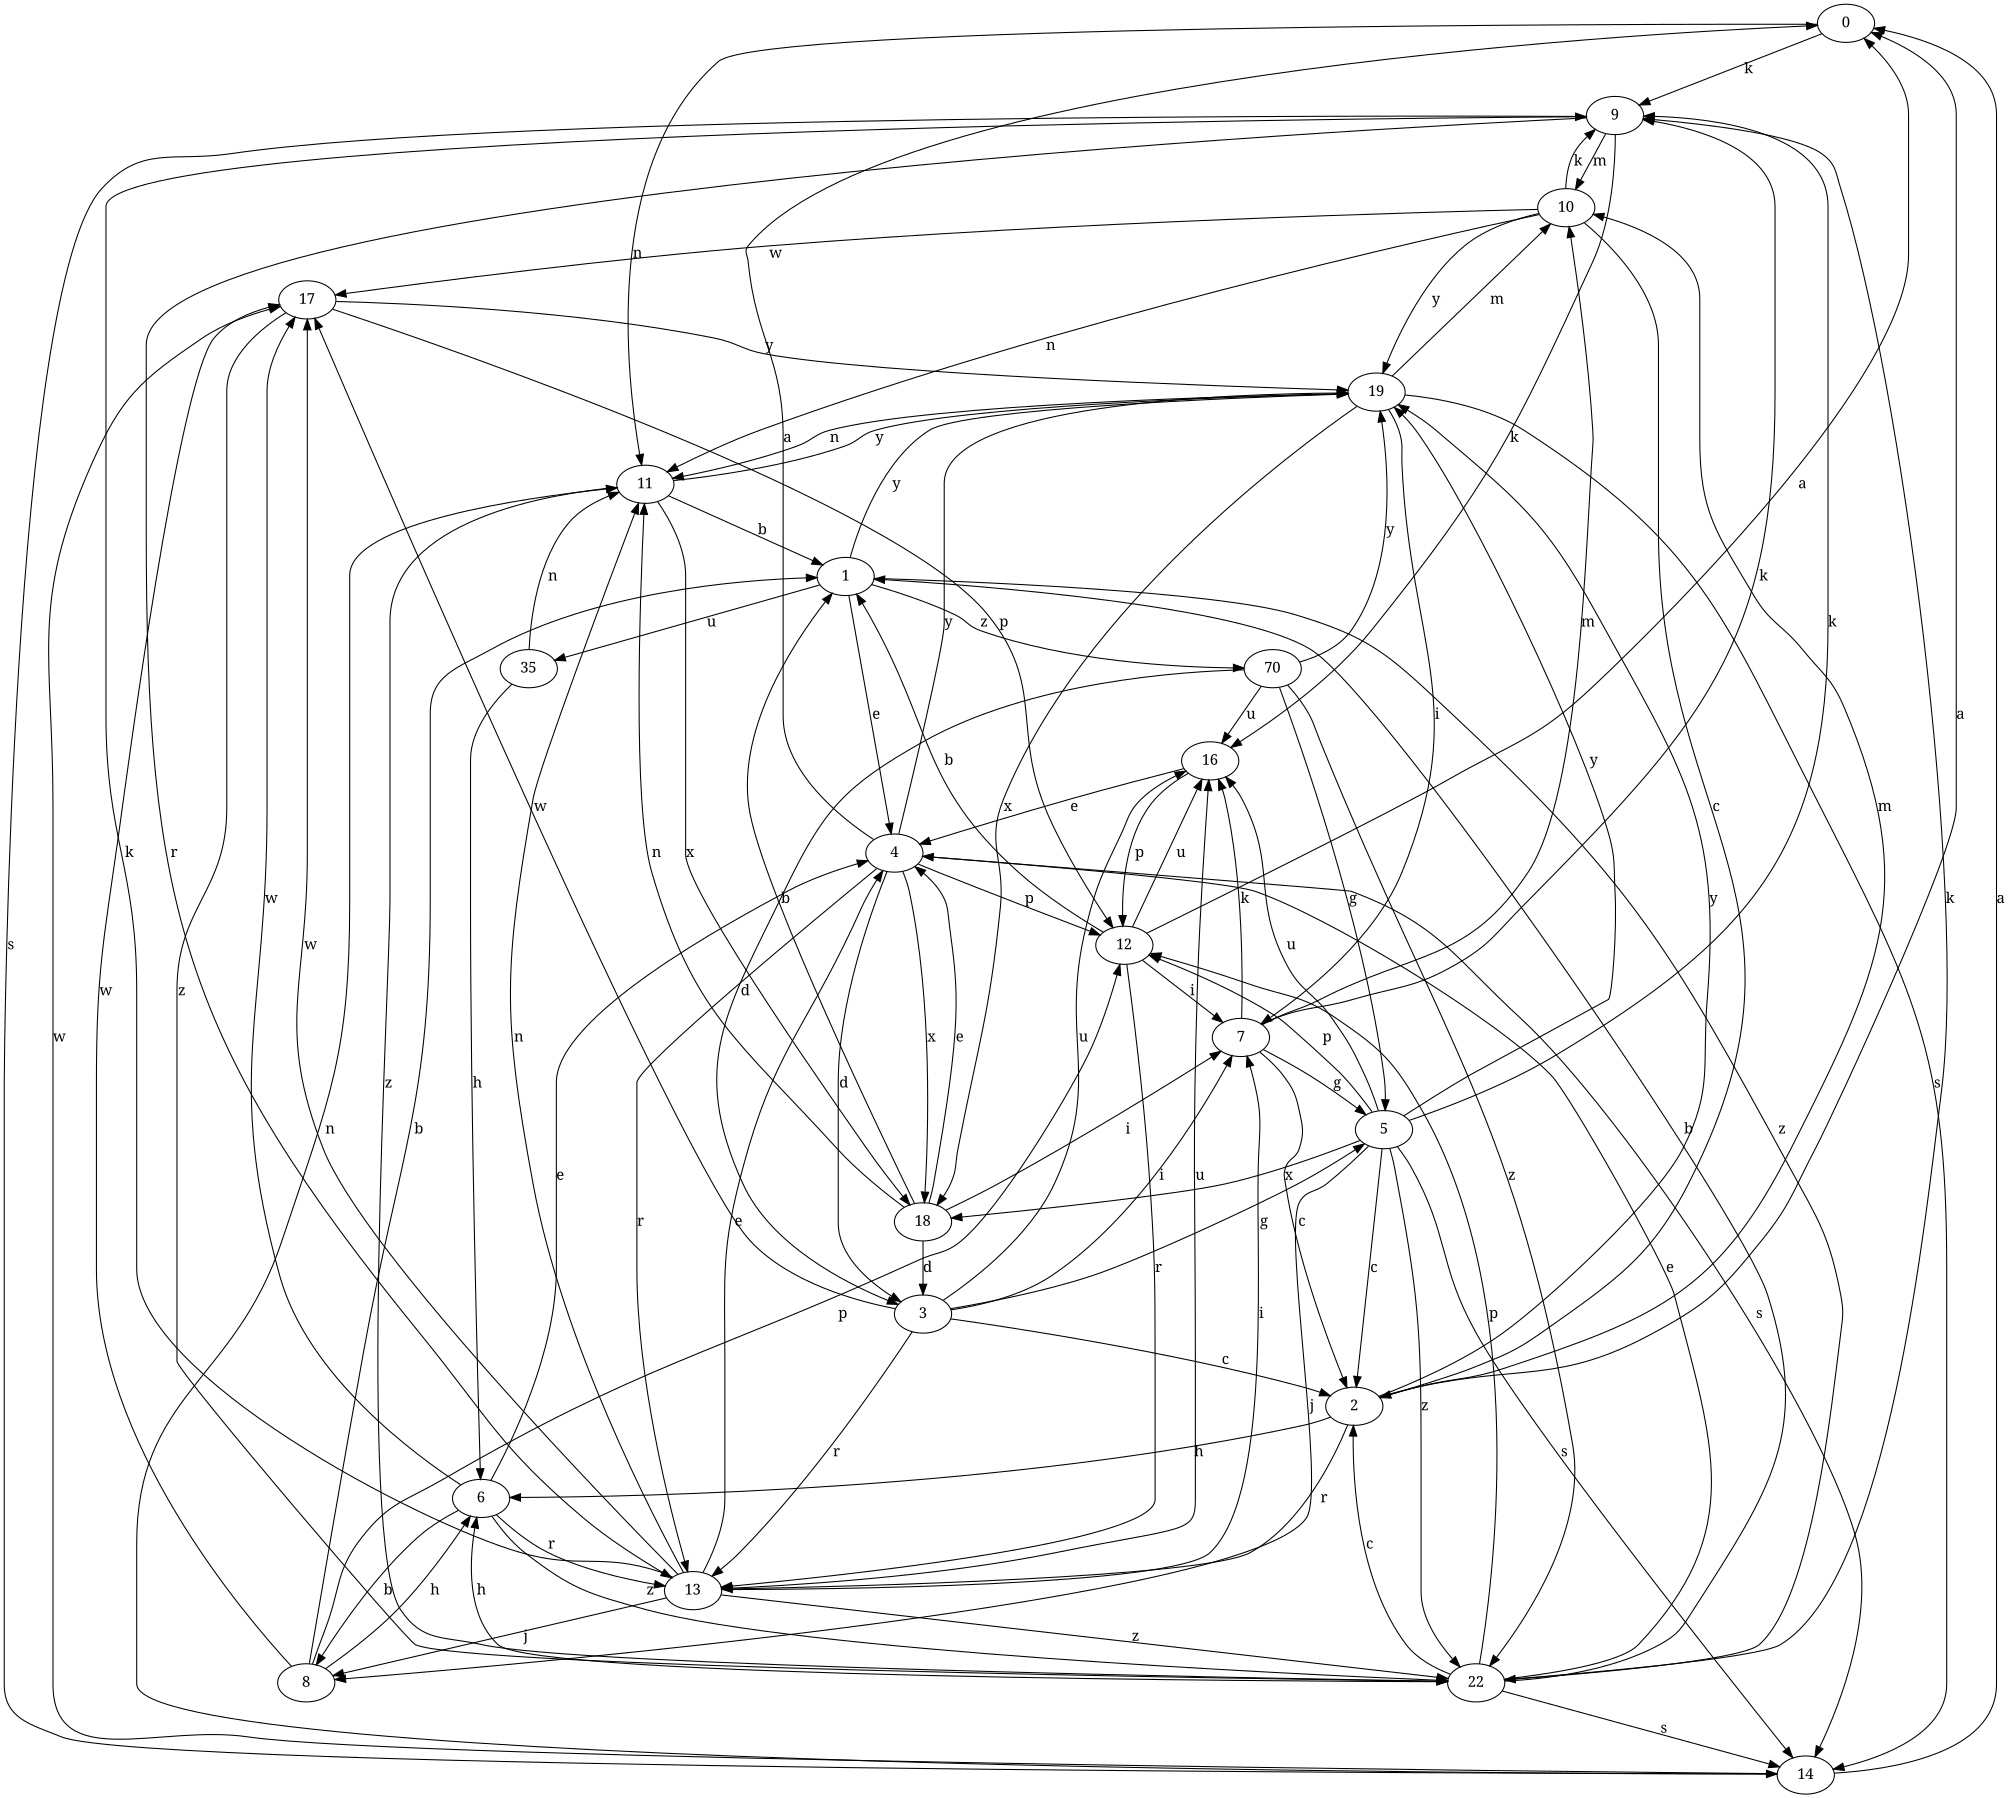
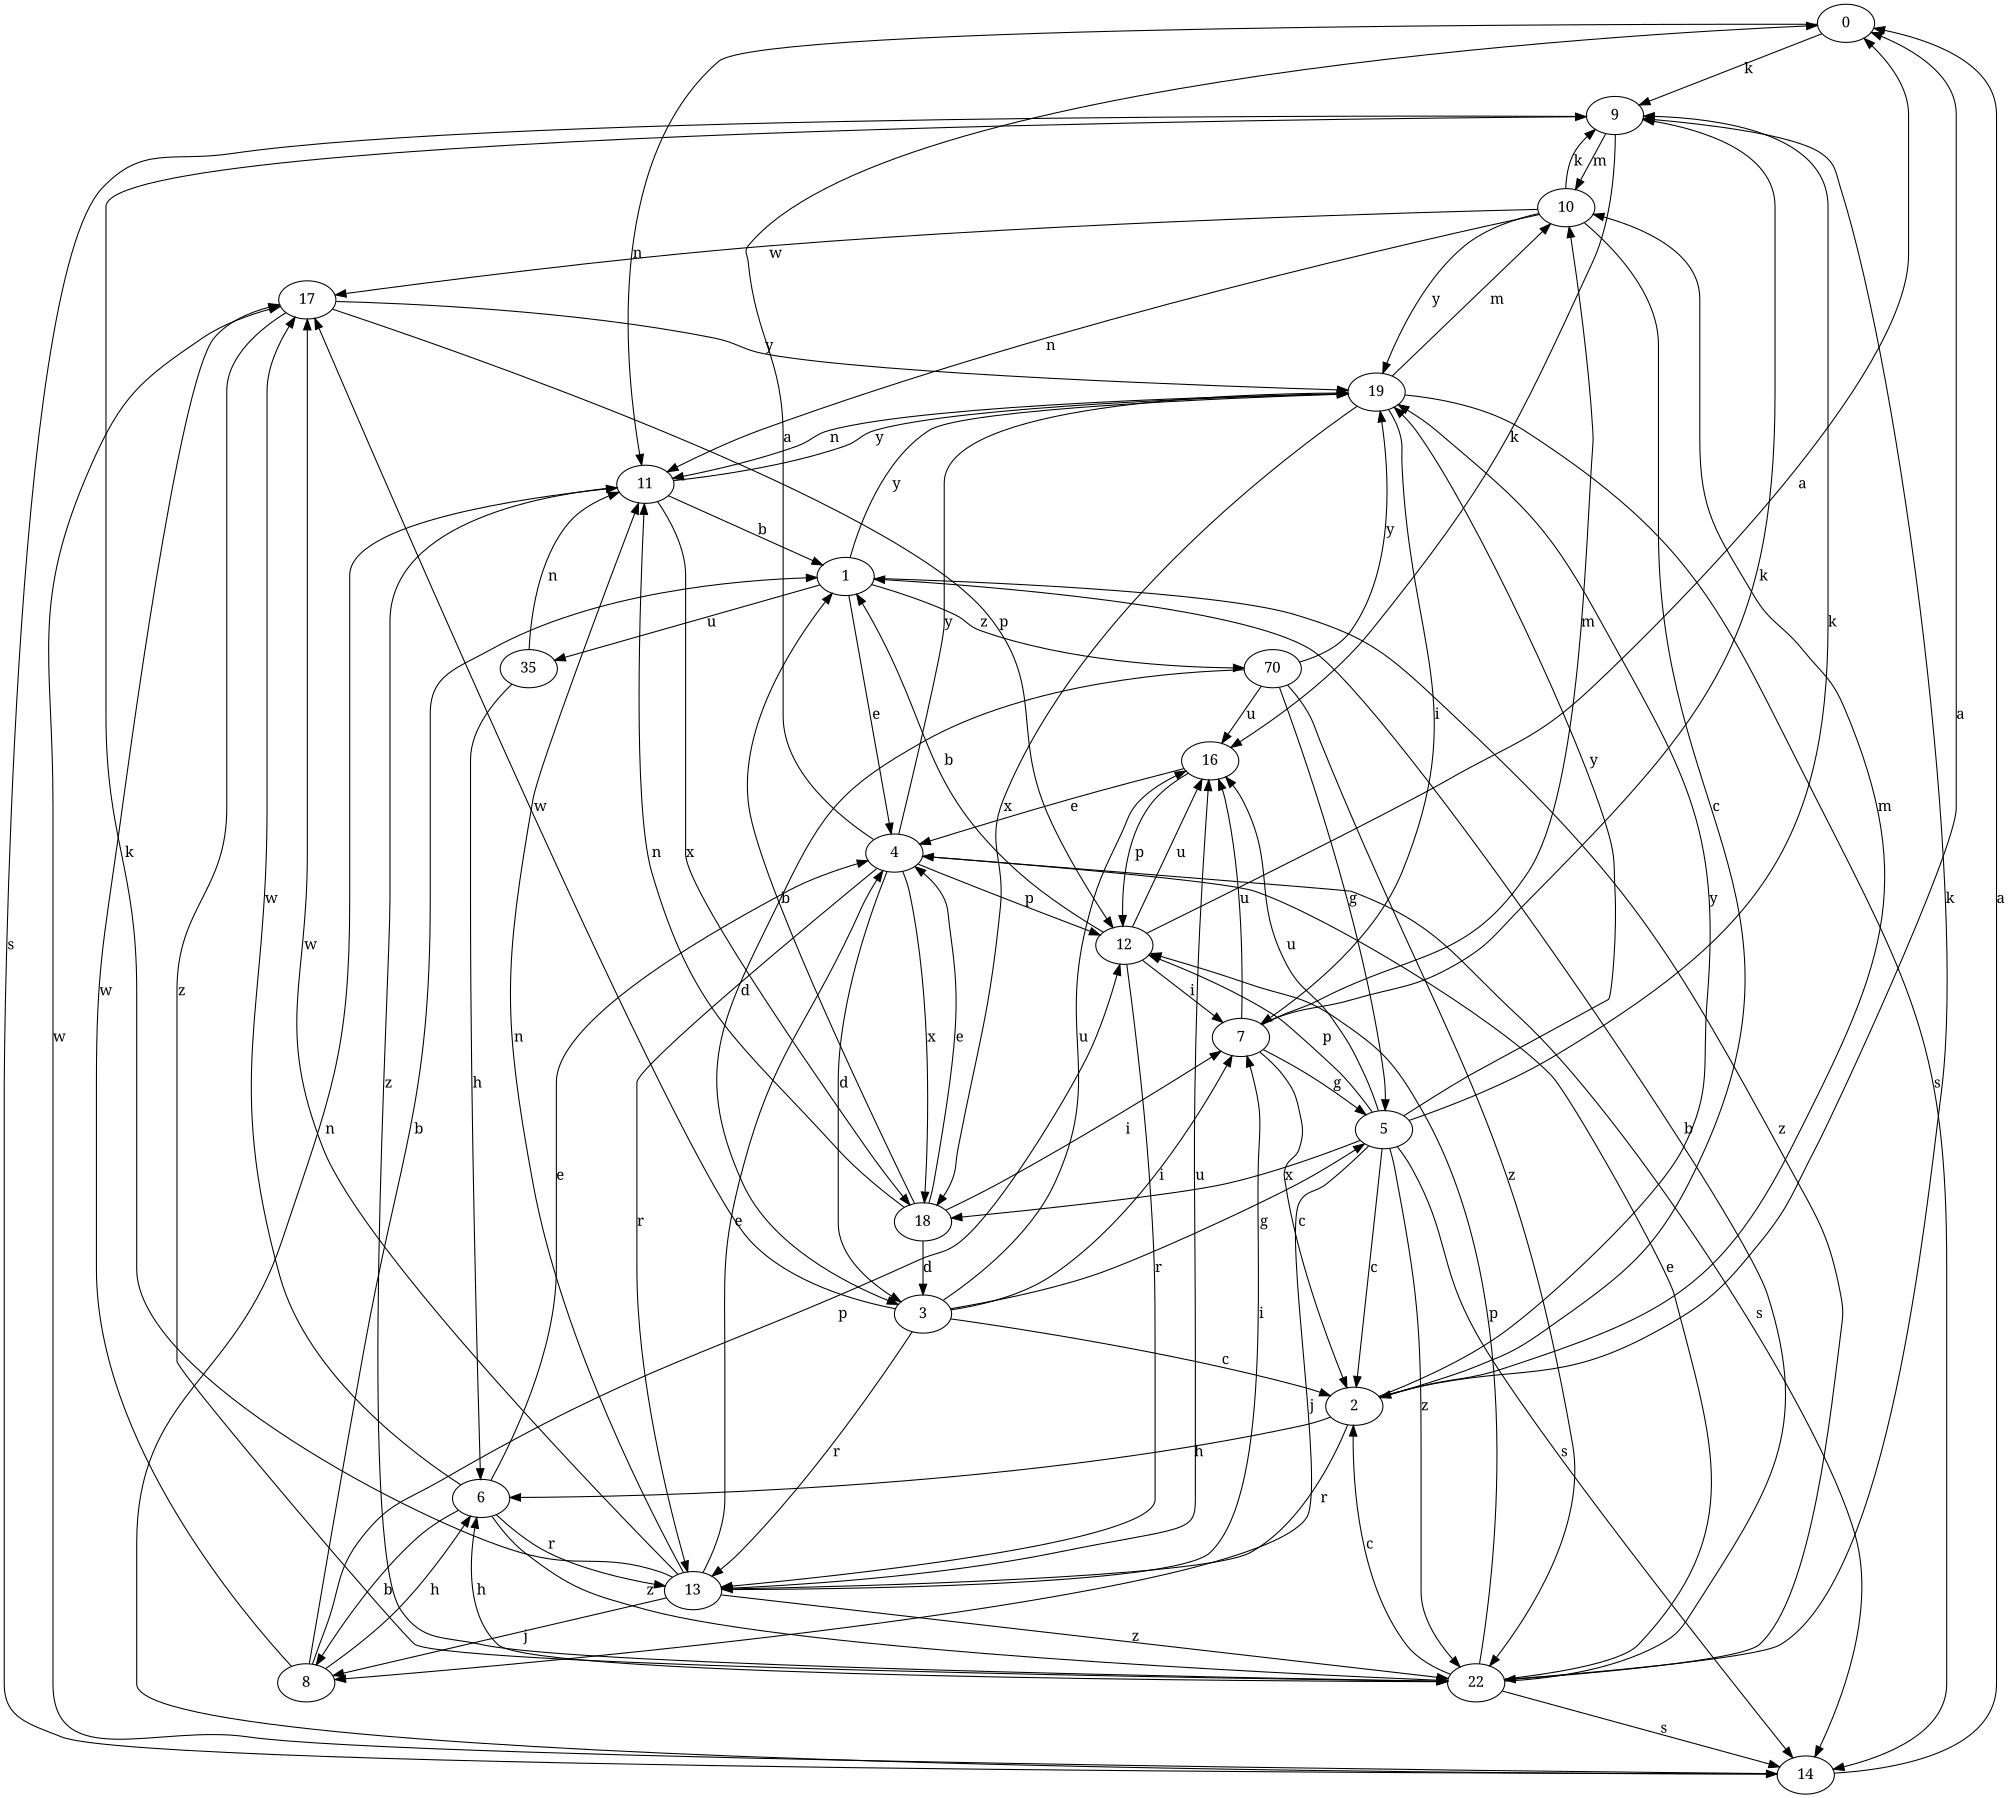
(173, 319) -> none
(1245, 899) -> (1245, 899)
